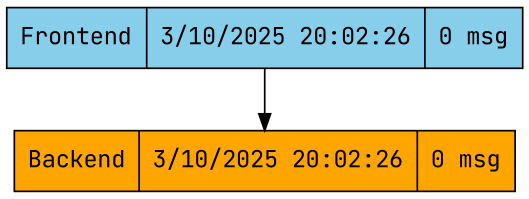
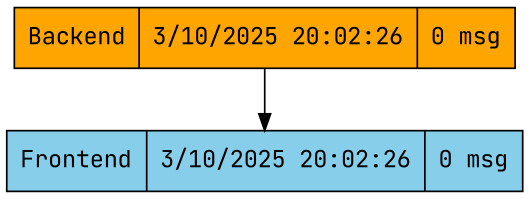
(265, 91) -> (265, 91)
